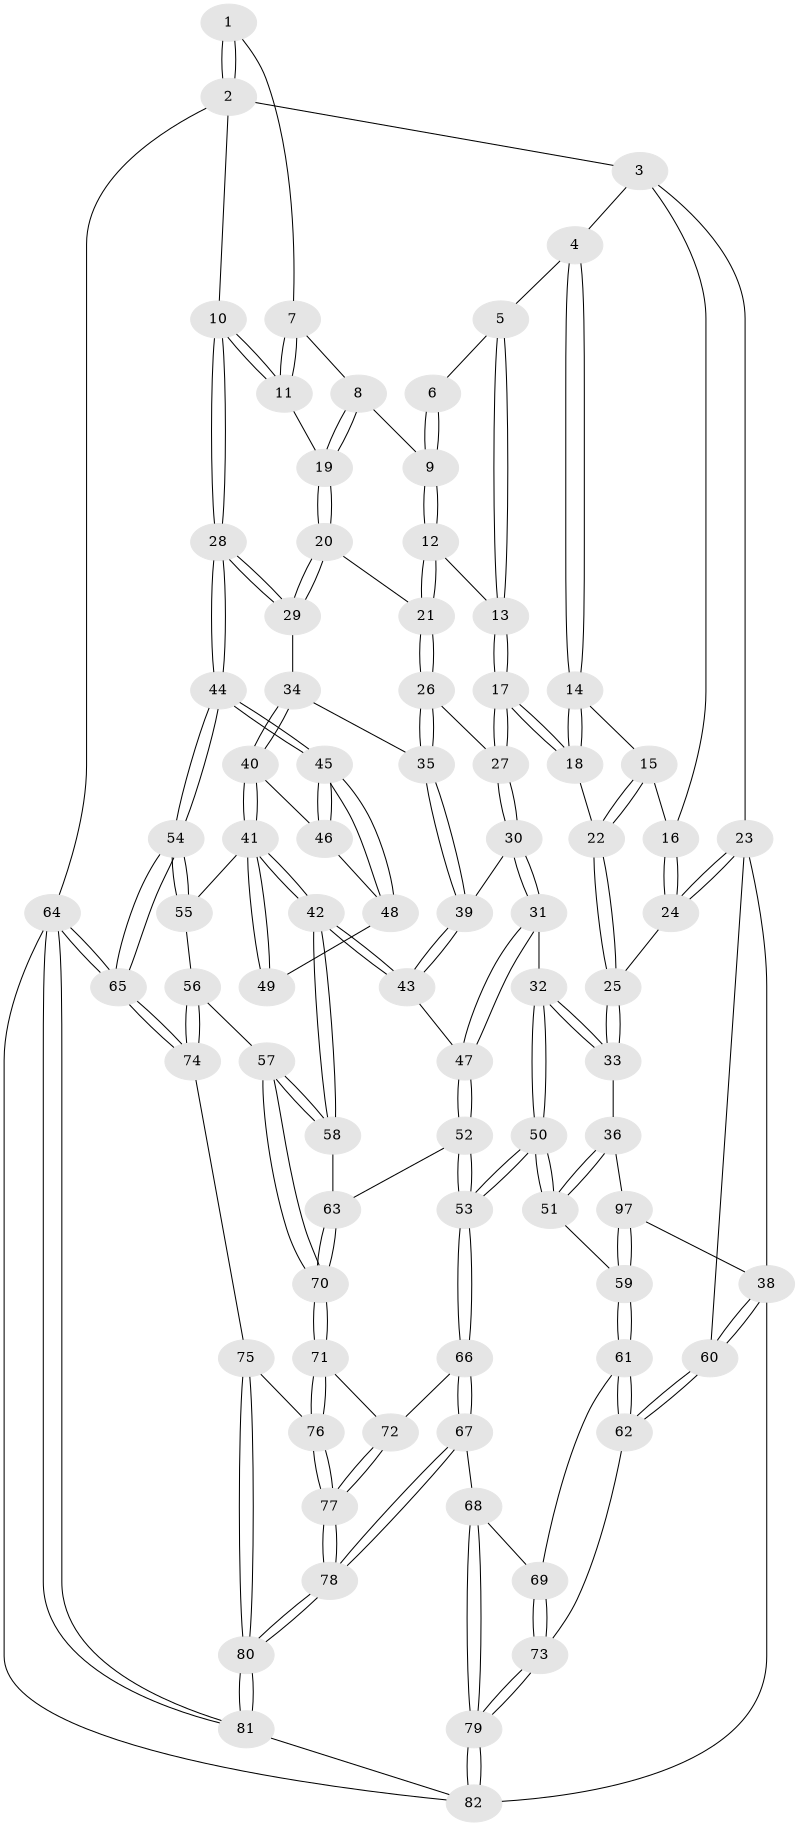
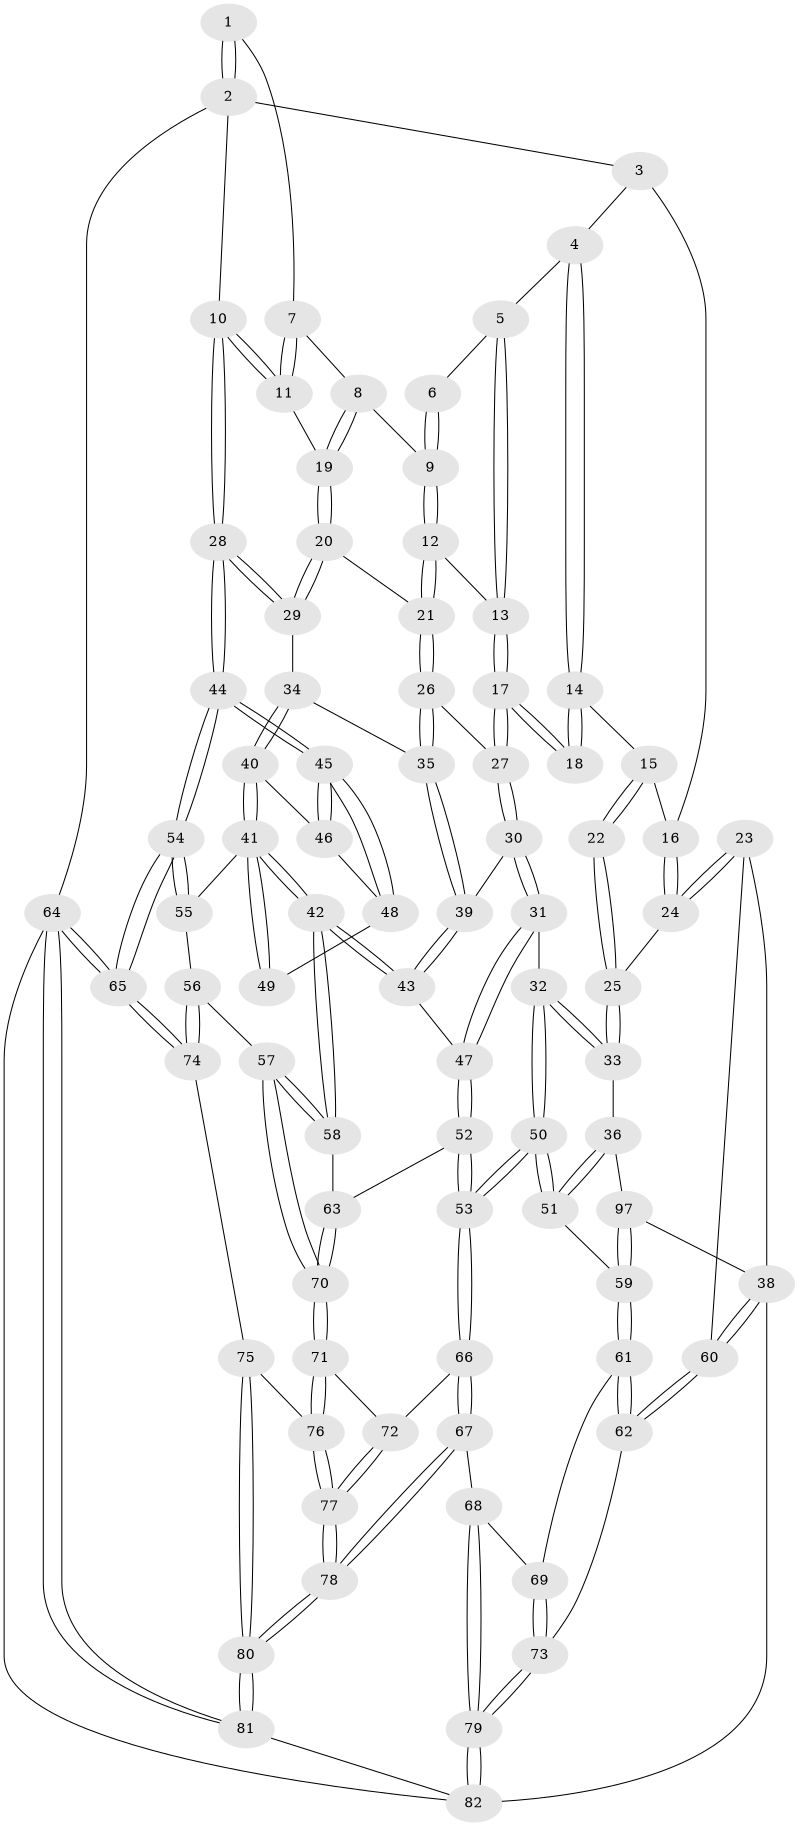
(745, 487) -> none
(586, 802) -> none
